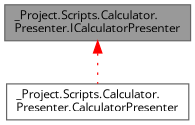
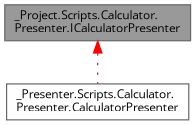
(98, 102) -> (98, 102)
